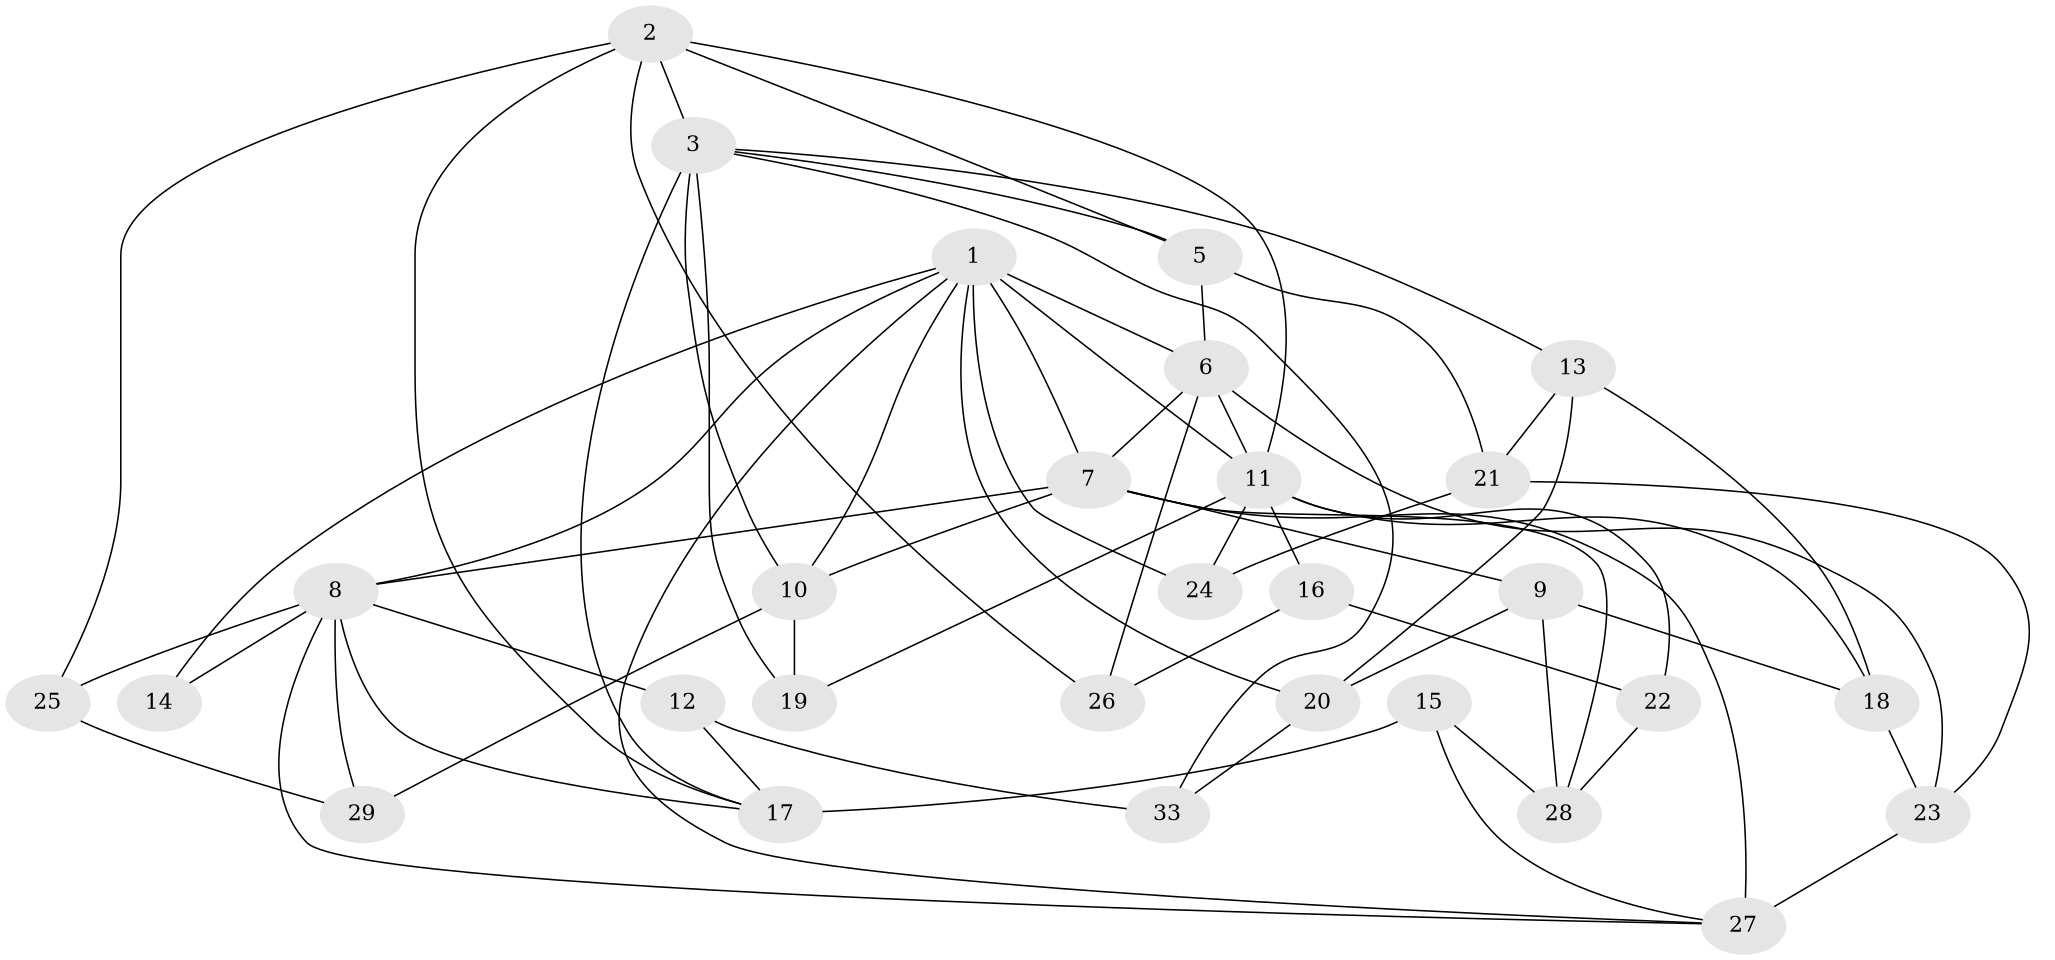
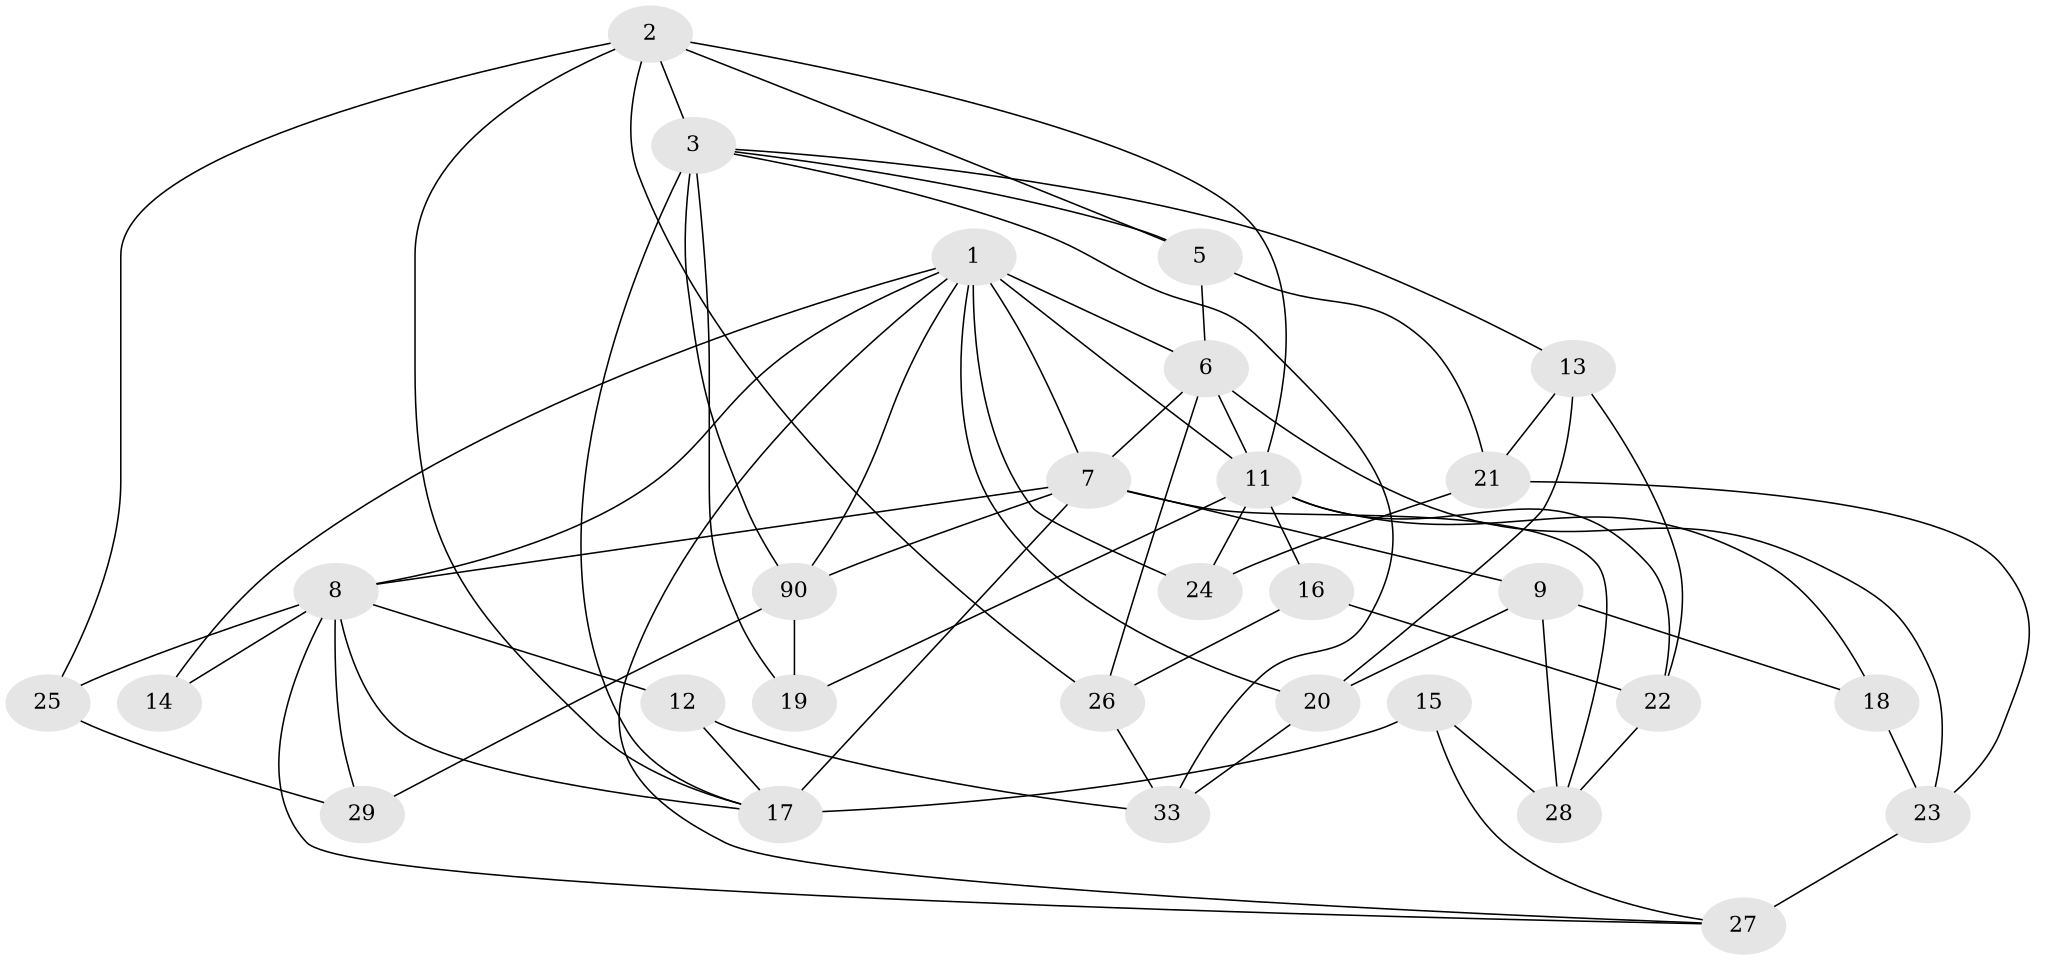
(1765, 507) -> (1661, 513)
(1603, 554) -> (935, 647)
(794, 592) -> (794, 592)
none -> (1135, 758)
